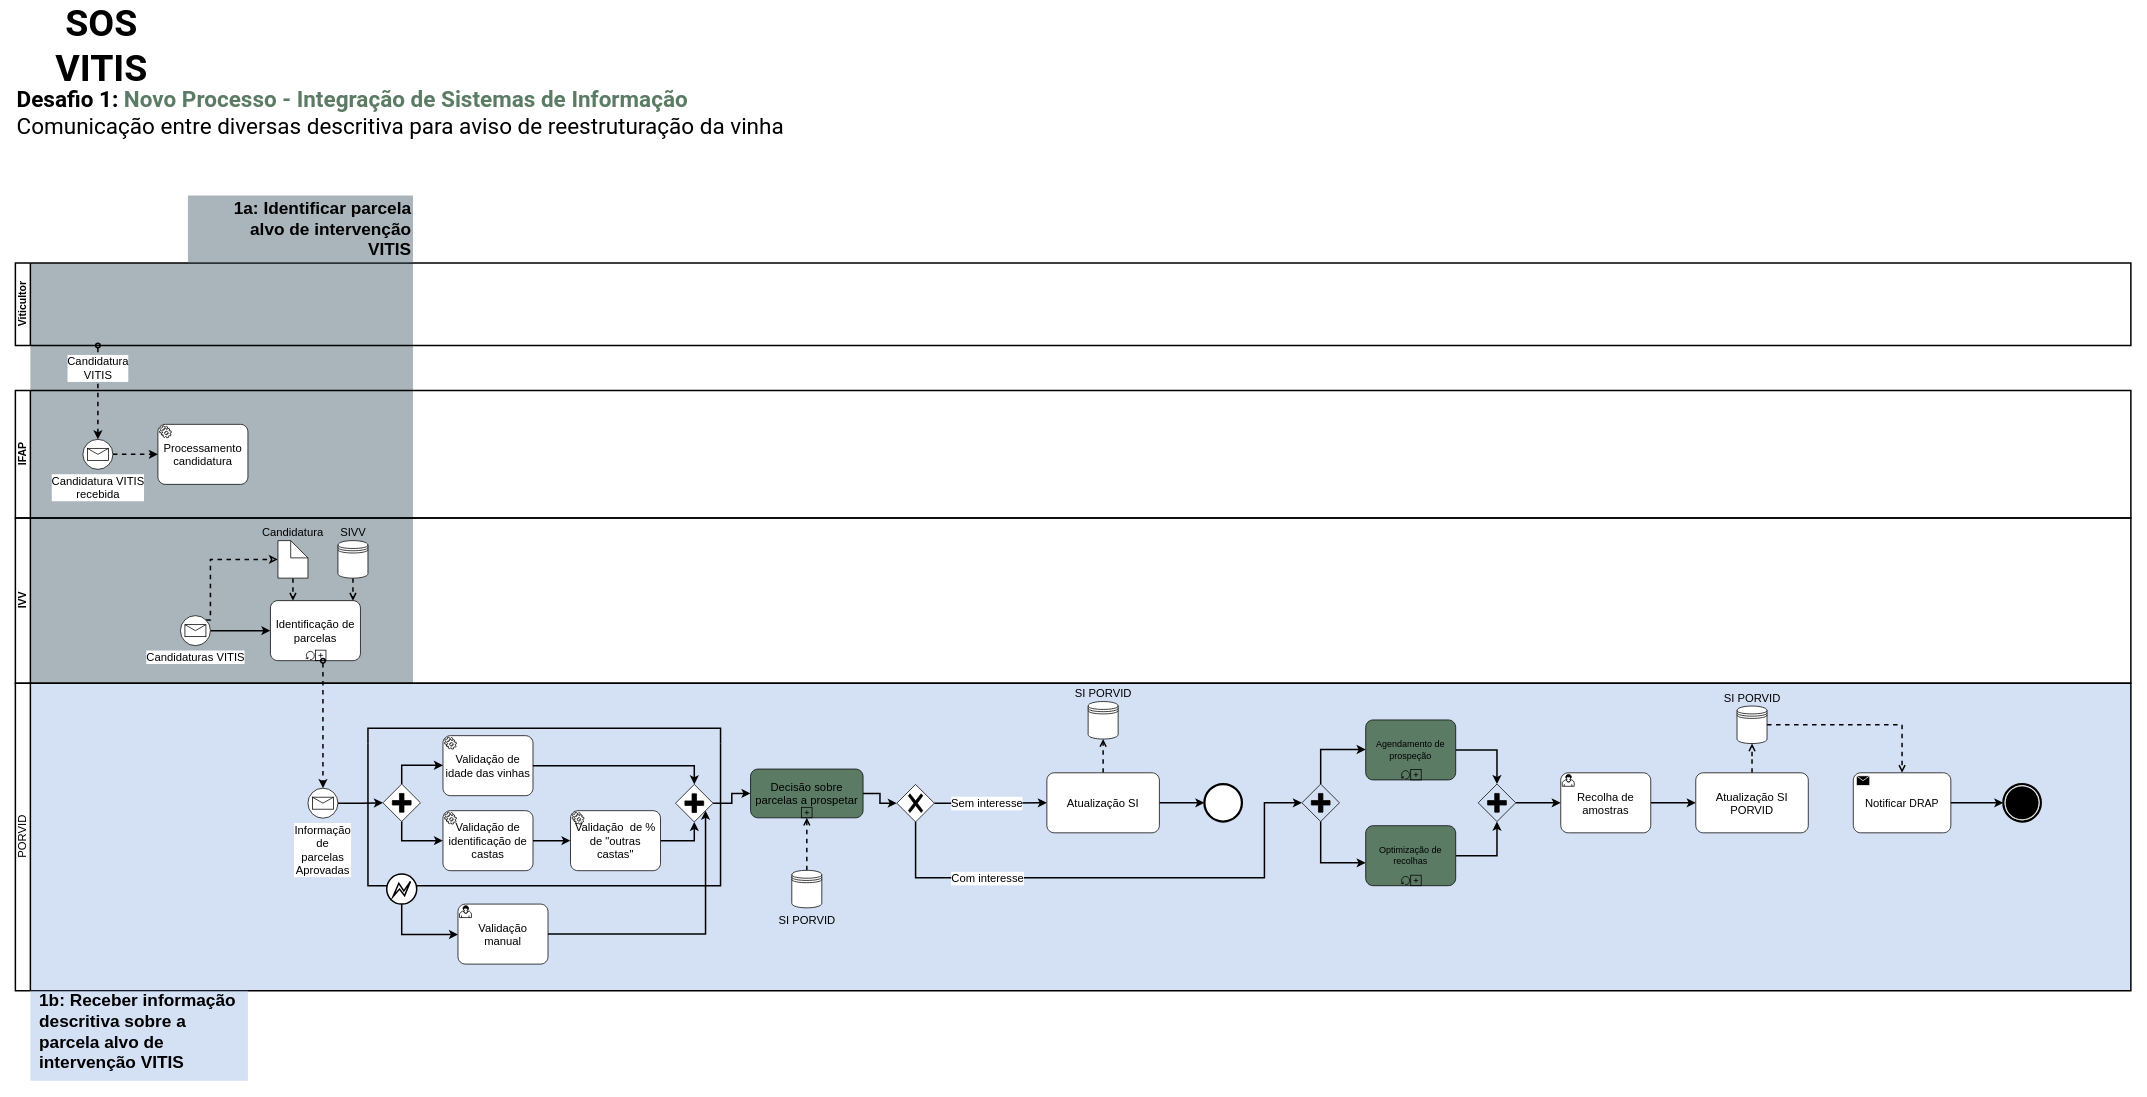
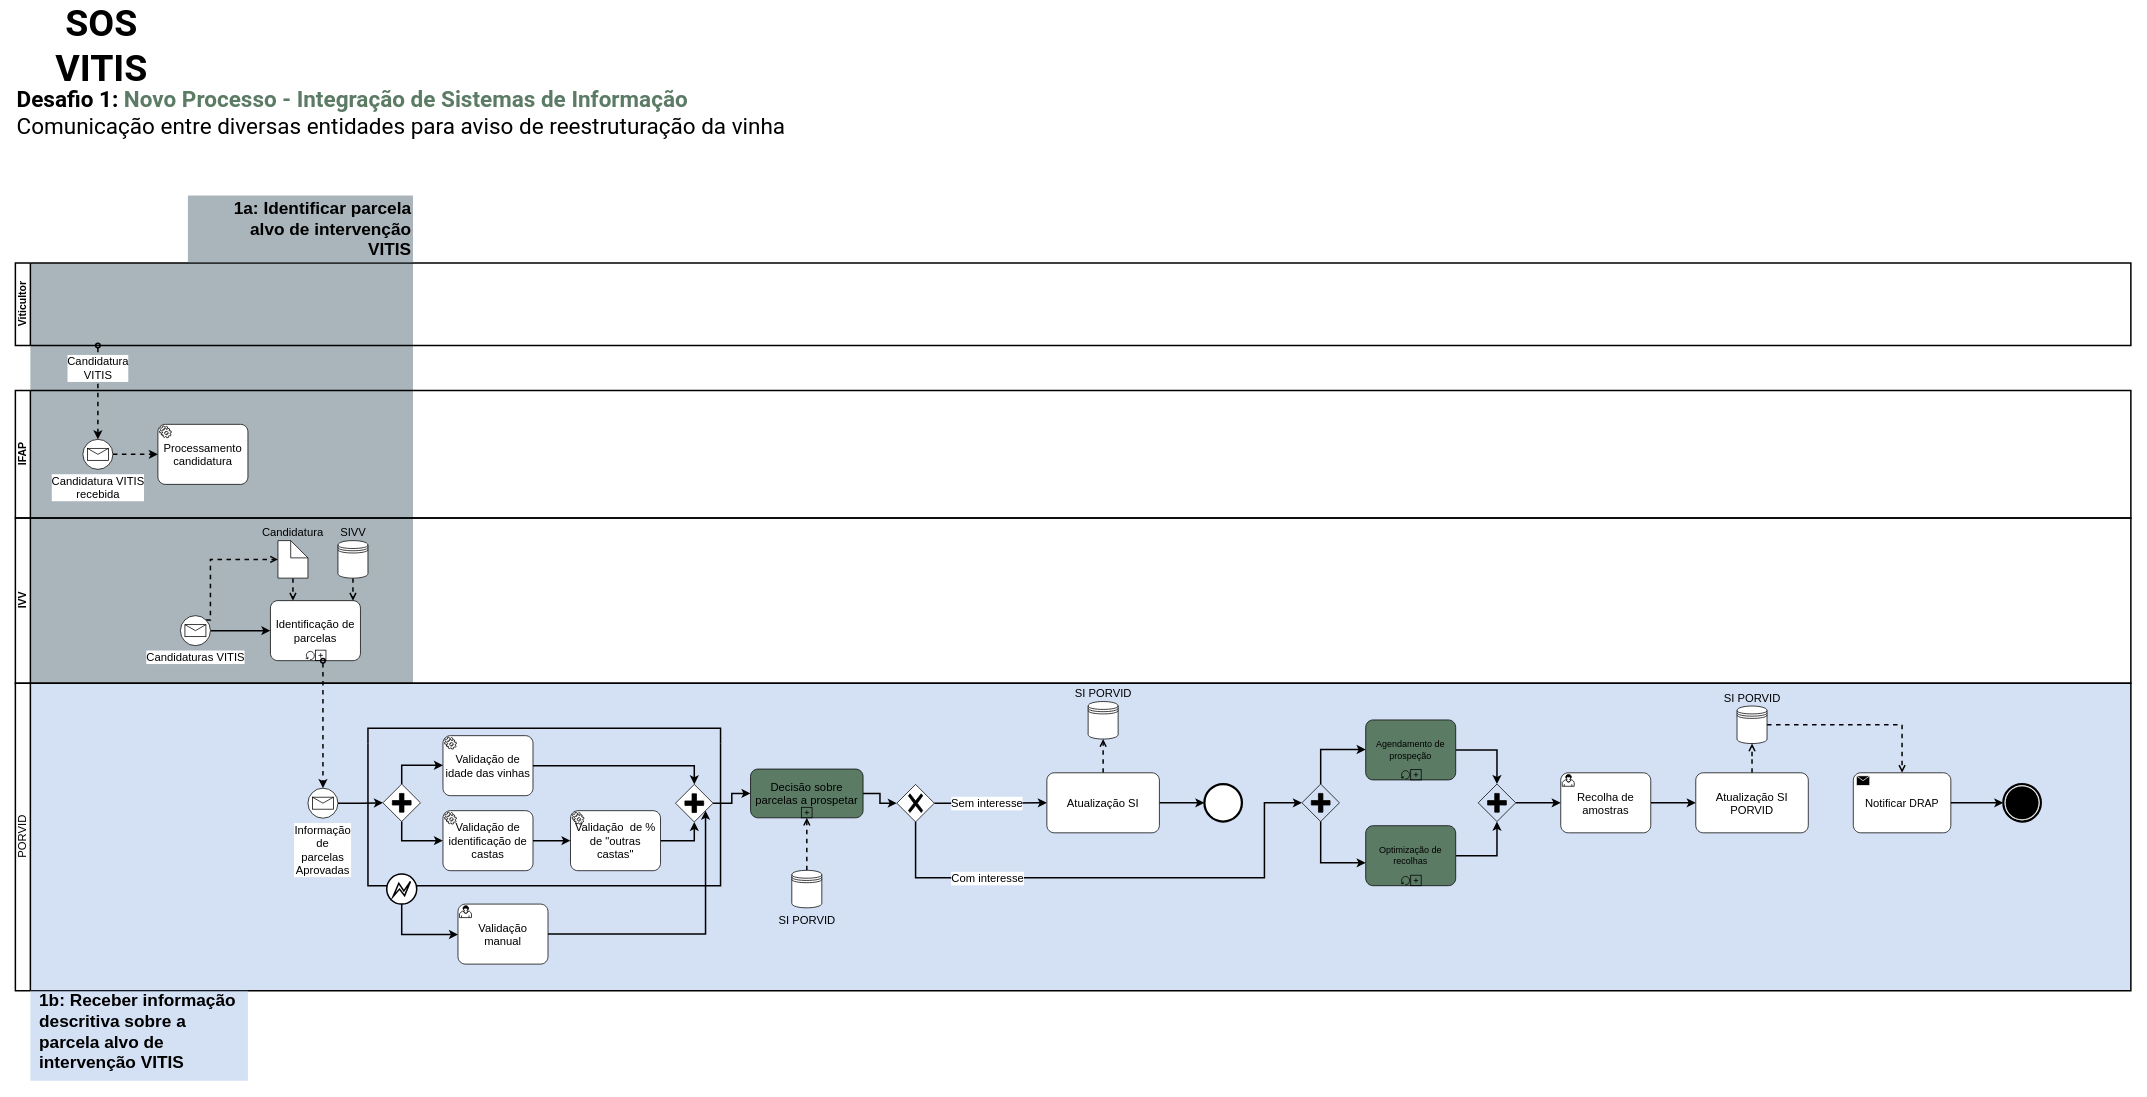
(414, 113) -> (414, 113)
(270, 559) -> (271, 559)
